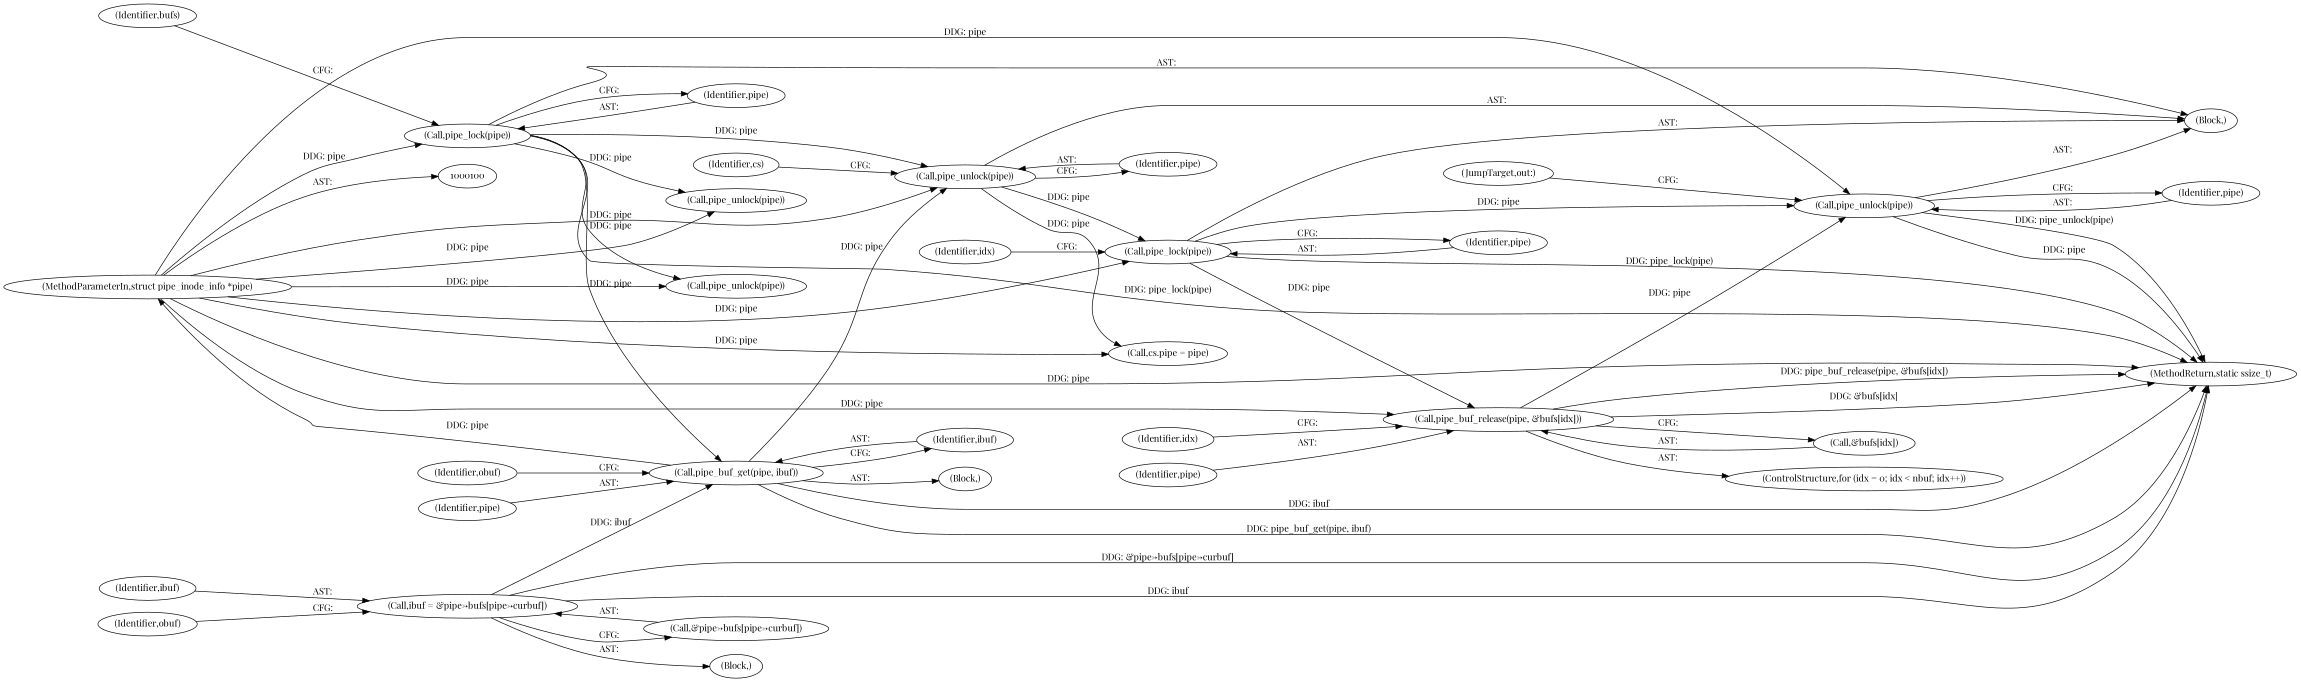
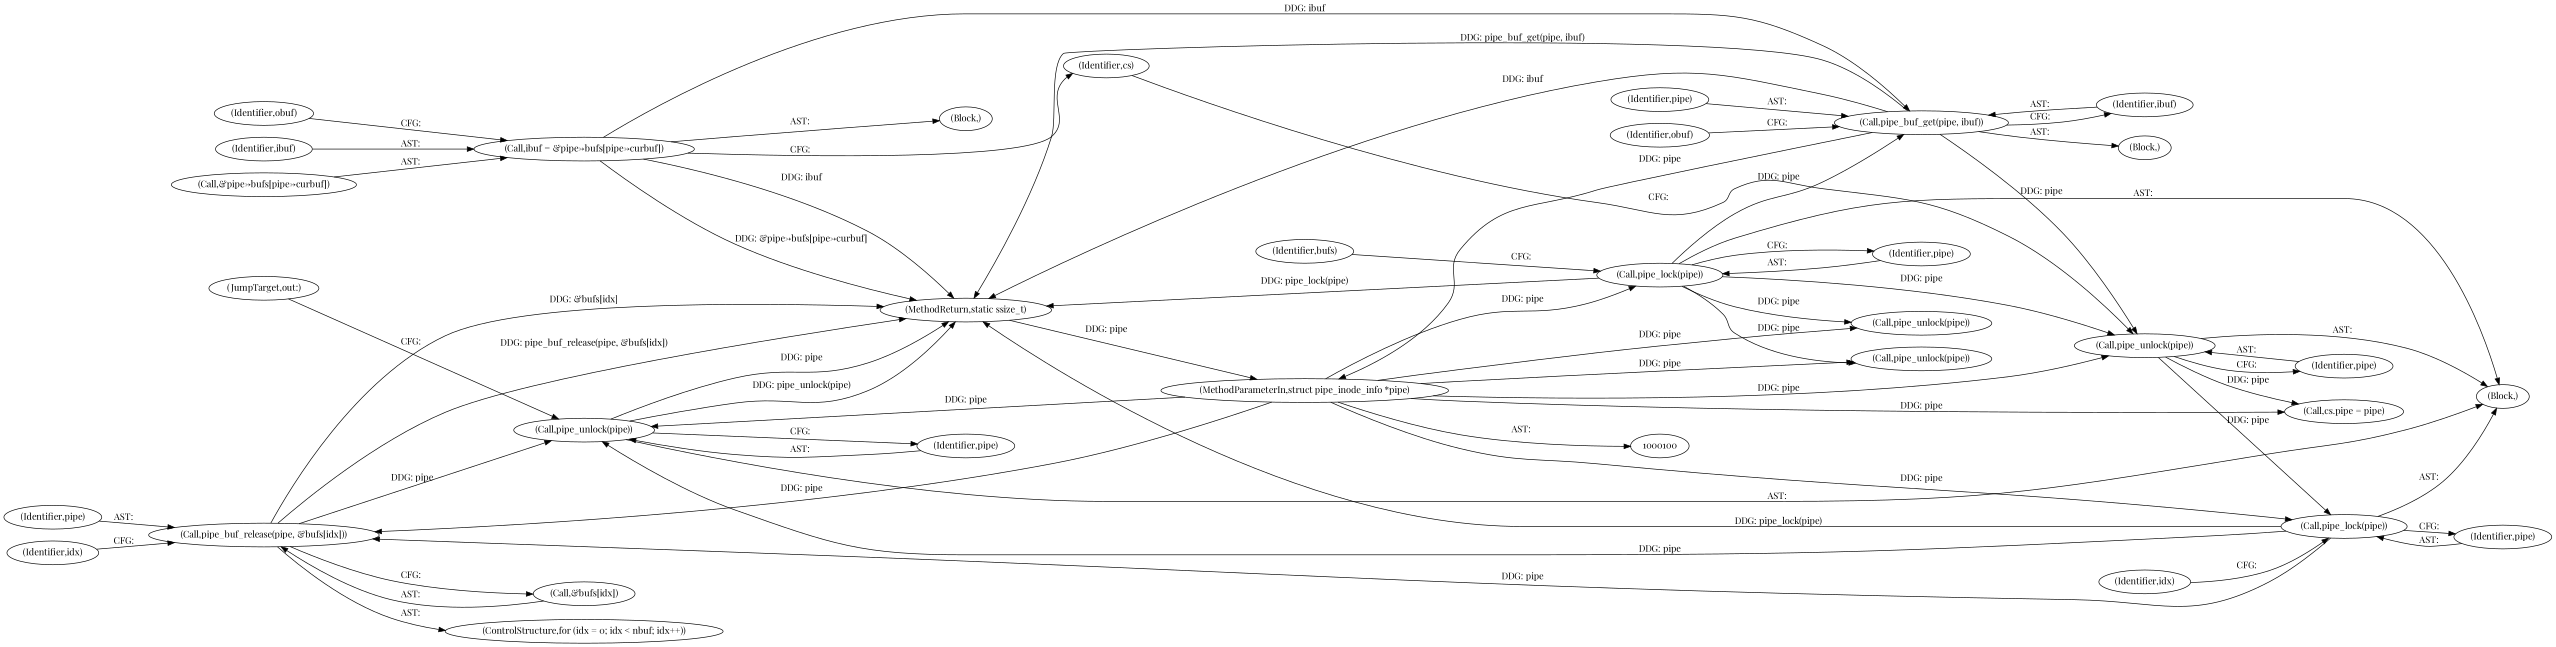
(1144, 383) -> (1130, 349)
(581, 639) -> (903, 155)
